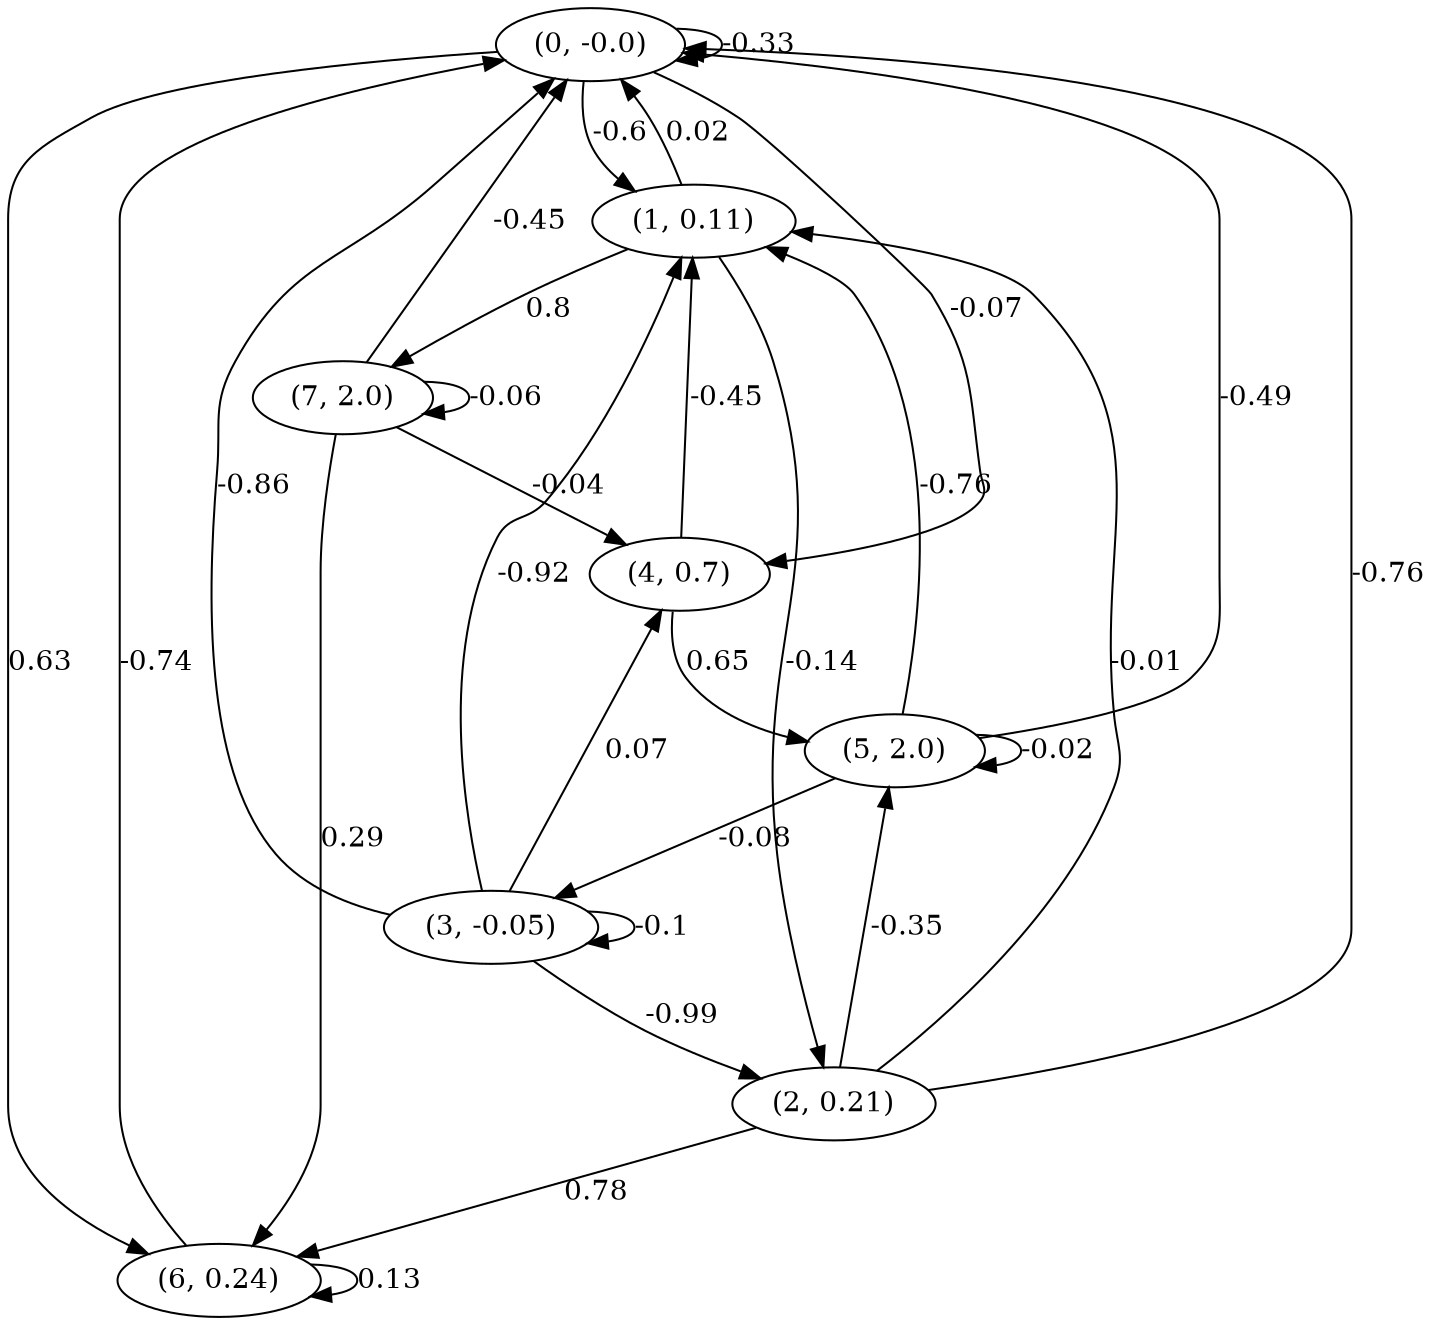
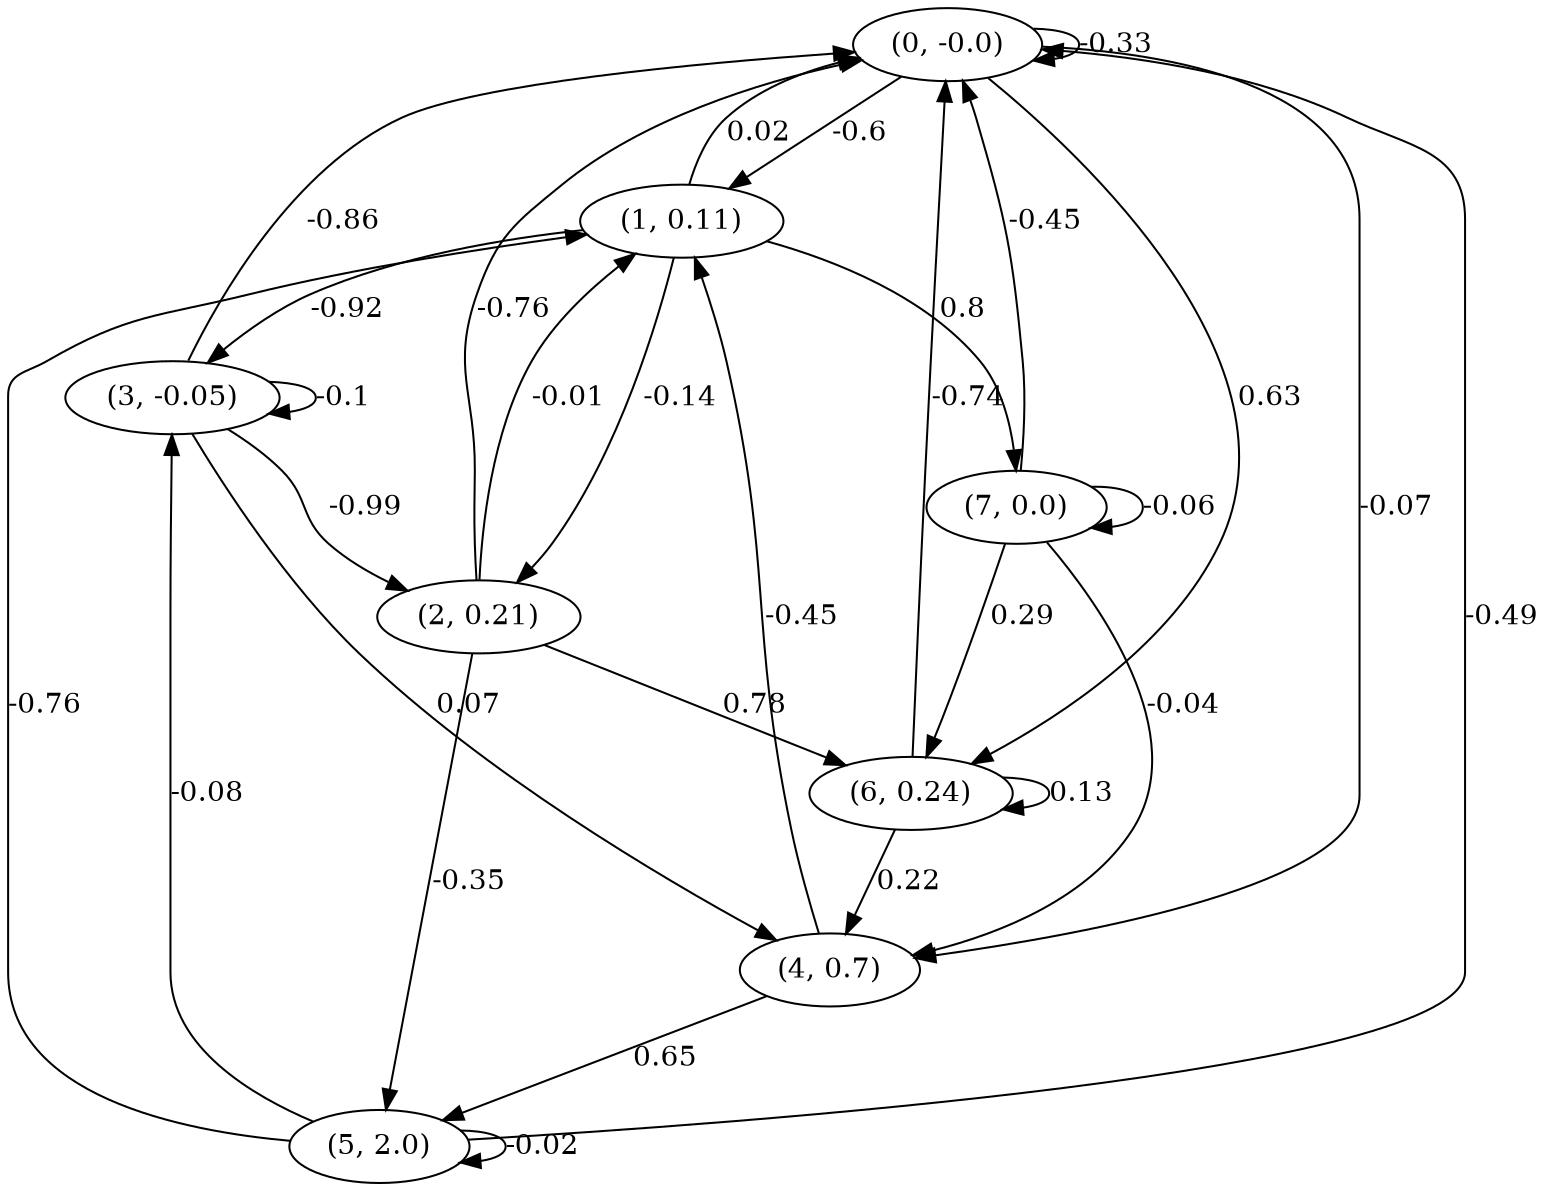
(343, 398) -> (1017, 507)
(490, 556) -> (313, 293)
none -> (875, 872)
